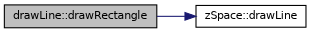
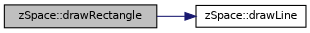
(81, 16) -> (81, 16)
